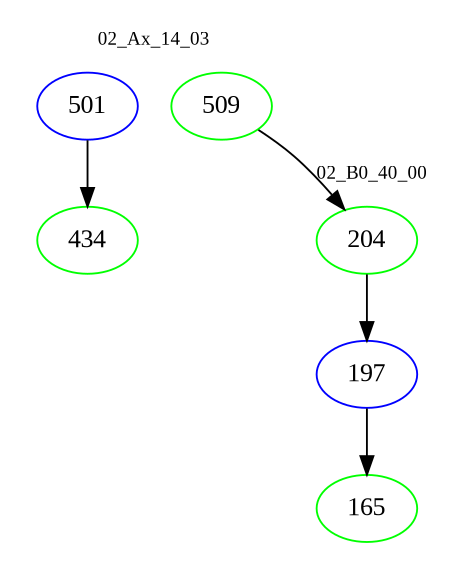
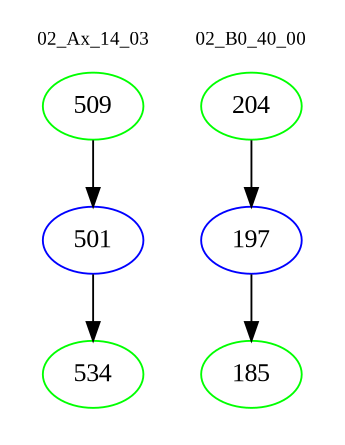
(314, 175) -> (93, 164)
(88, 240) -> (93, 374)
(367, 508) -> (251, 374)
